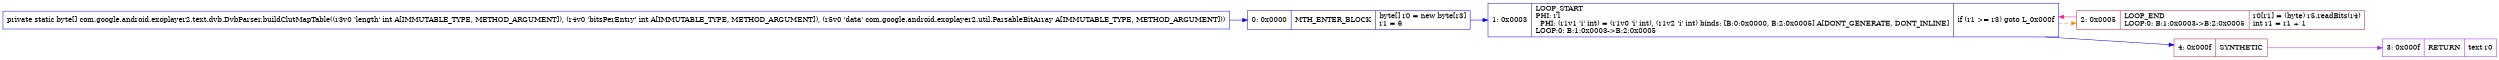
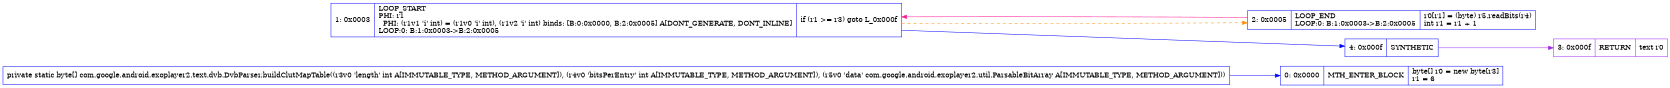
(1477, 20) -> none
(2221, 20) -> (1392, 20)
(2221, 48) -> (1392, 48)
